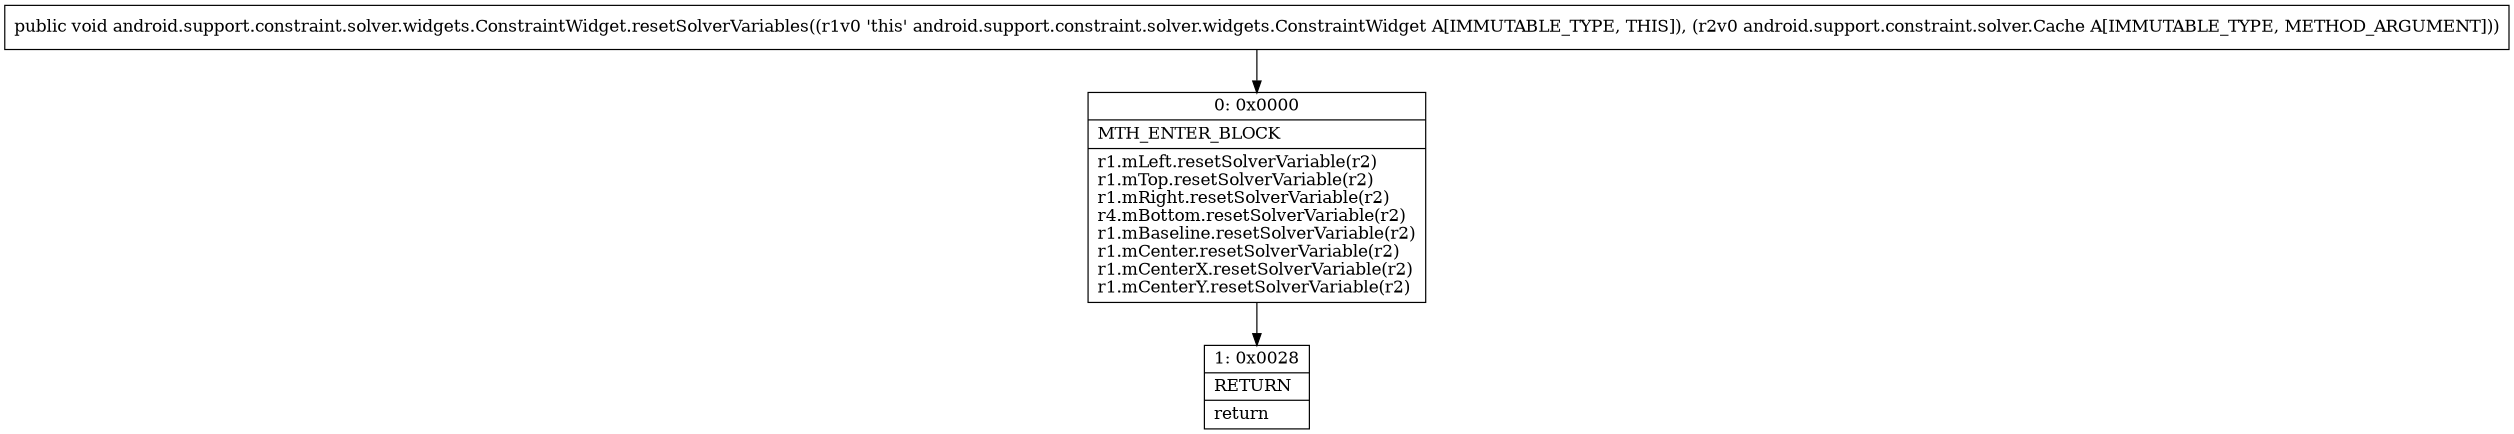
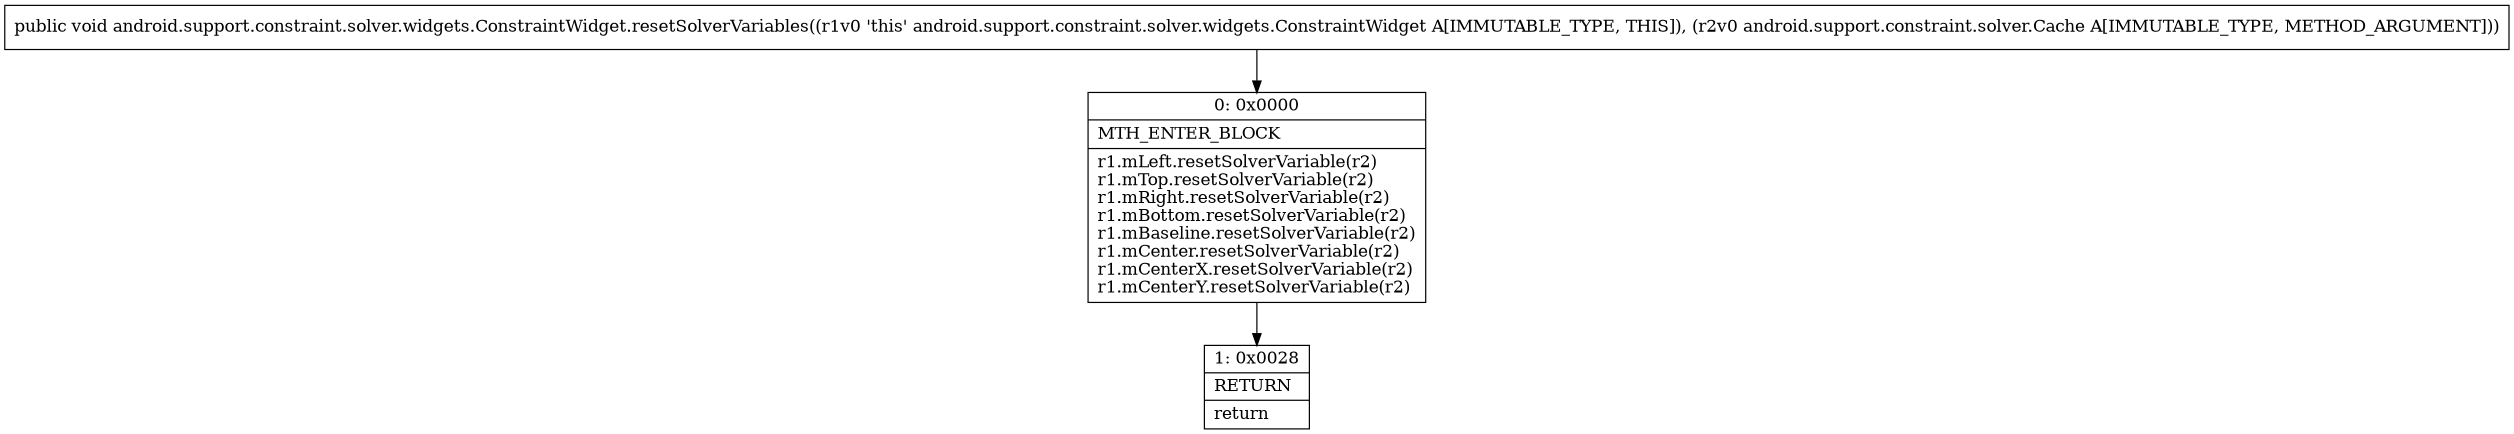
(1252, 216) -> (1252, 216)
